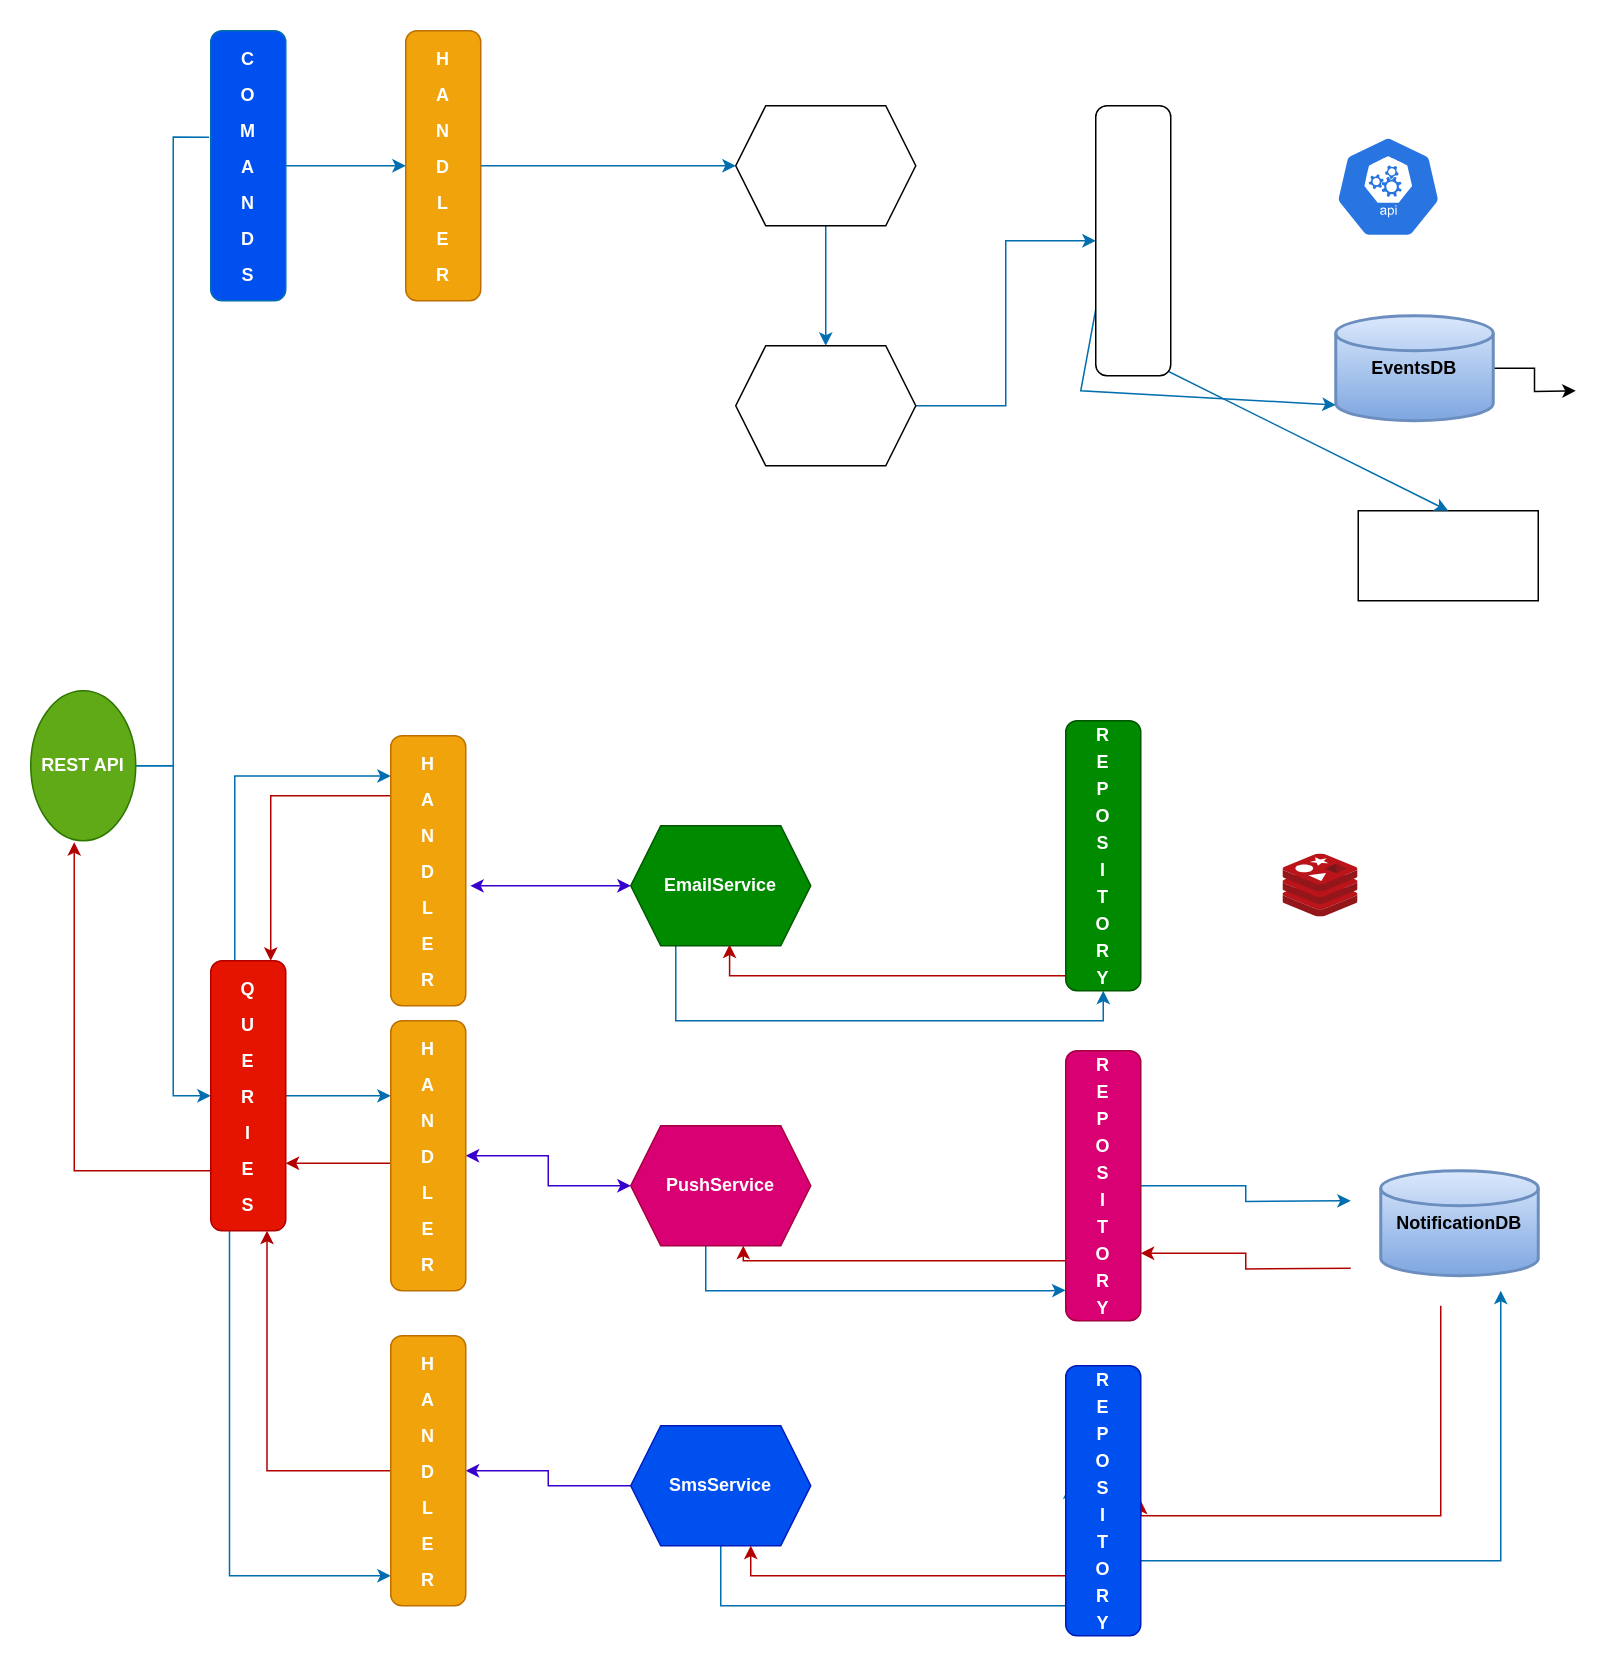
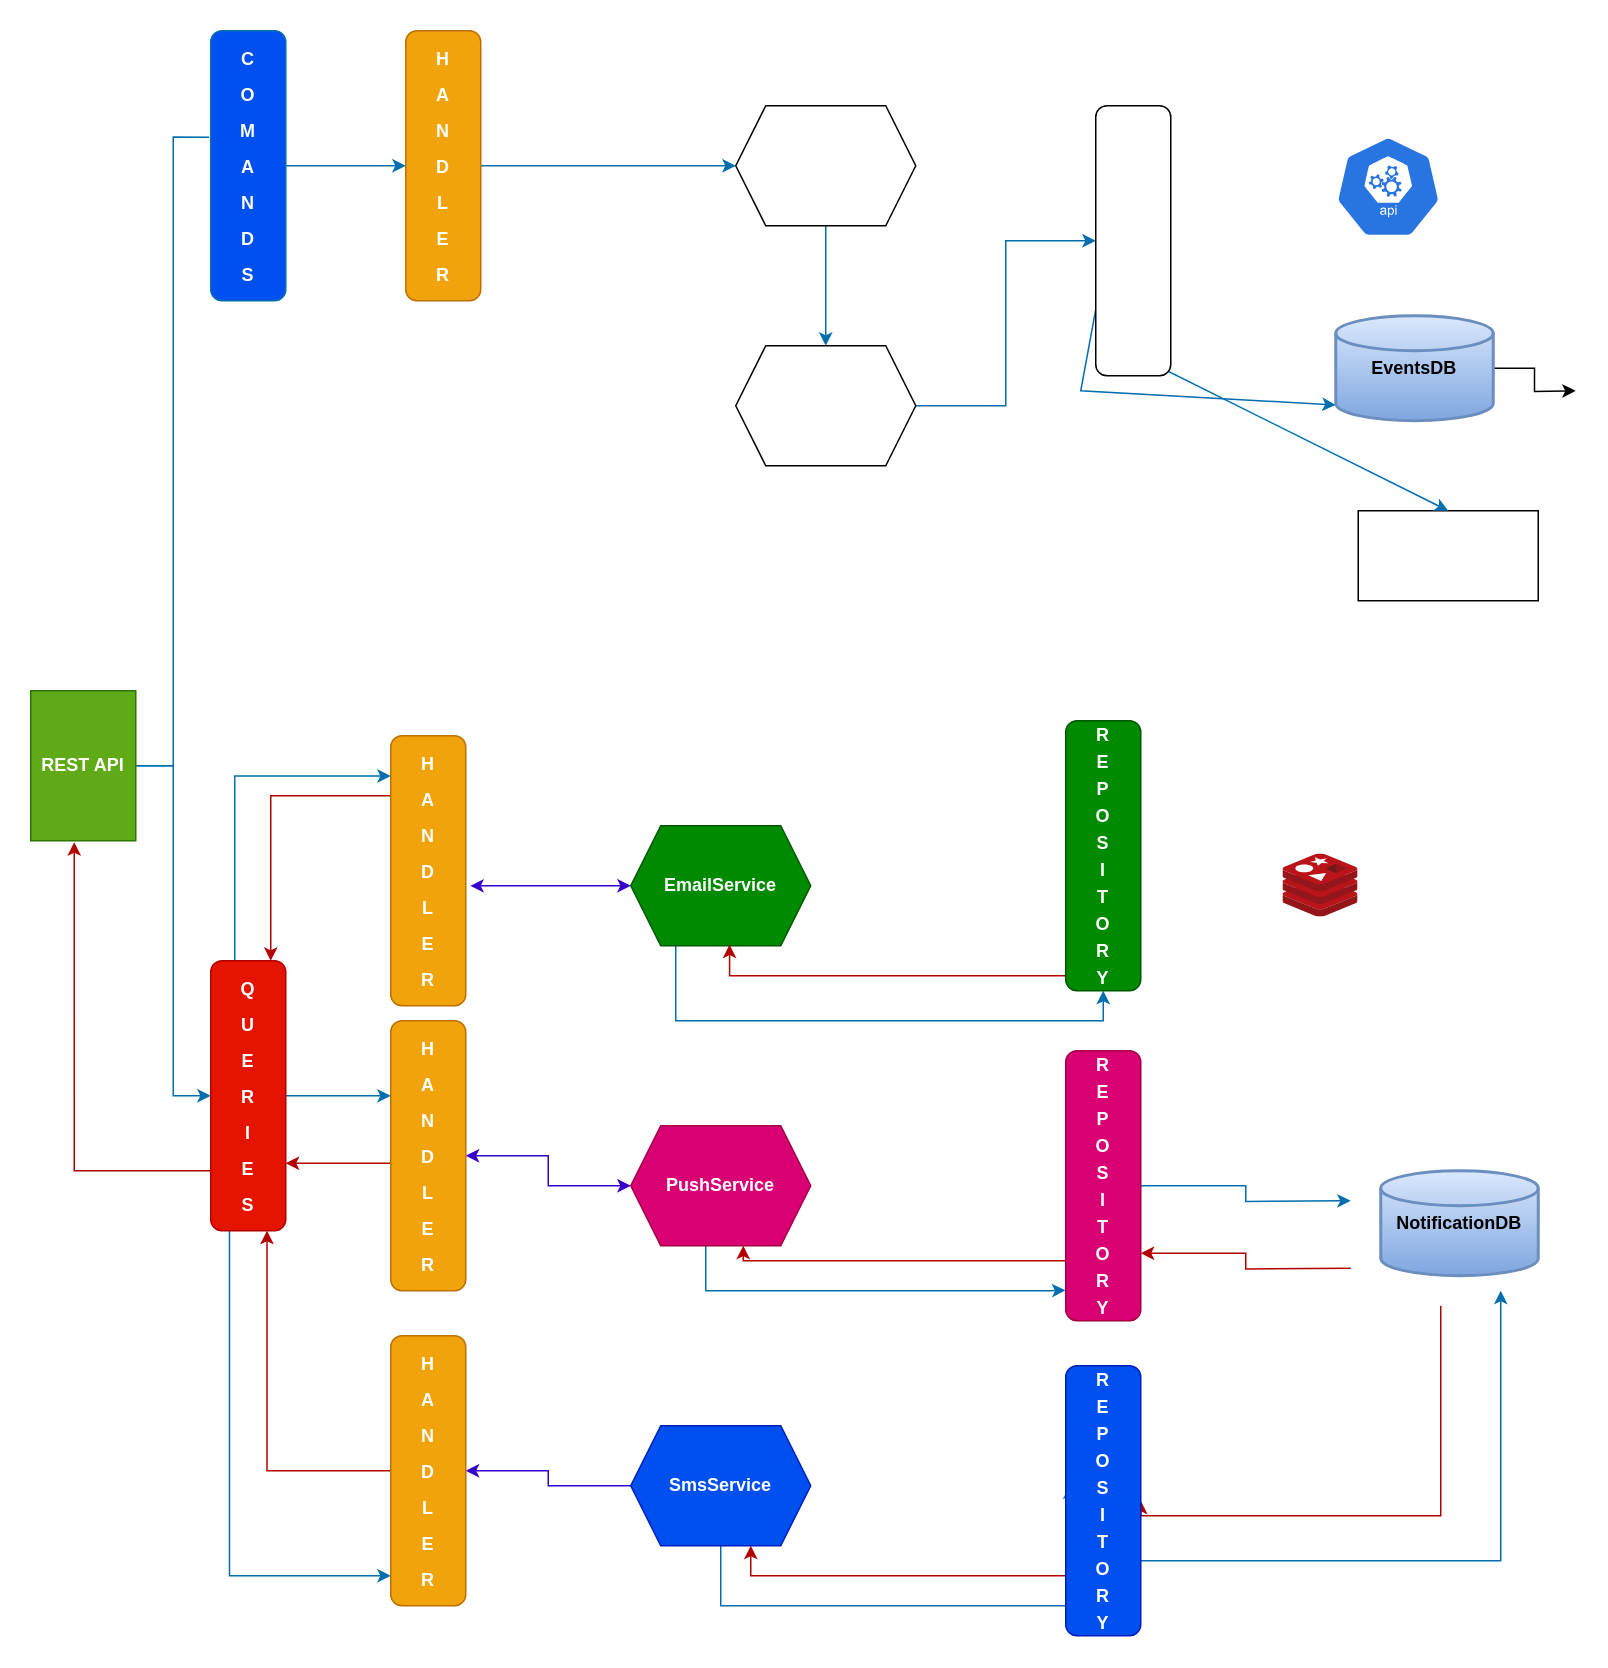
(83, 766) -> (83, 766)
